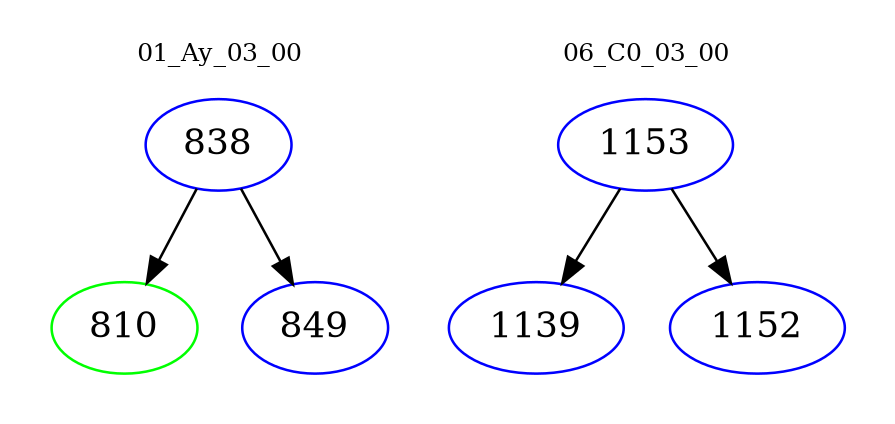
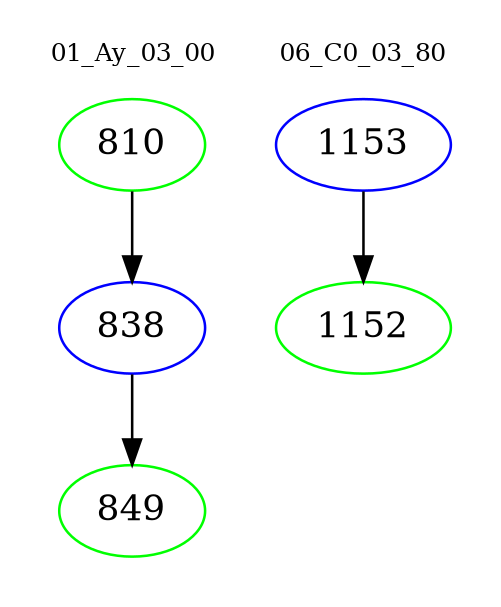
(647, 55) -> (363, 55)
(178, 224) -> (132, 224)
(315, 328) -> (132, 511)
(536, 328) -> none
(757, 328) -> (363, 328)
